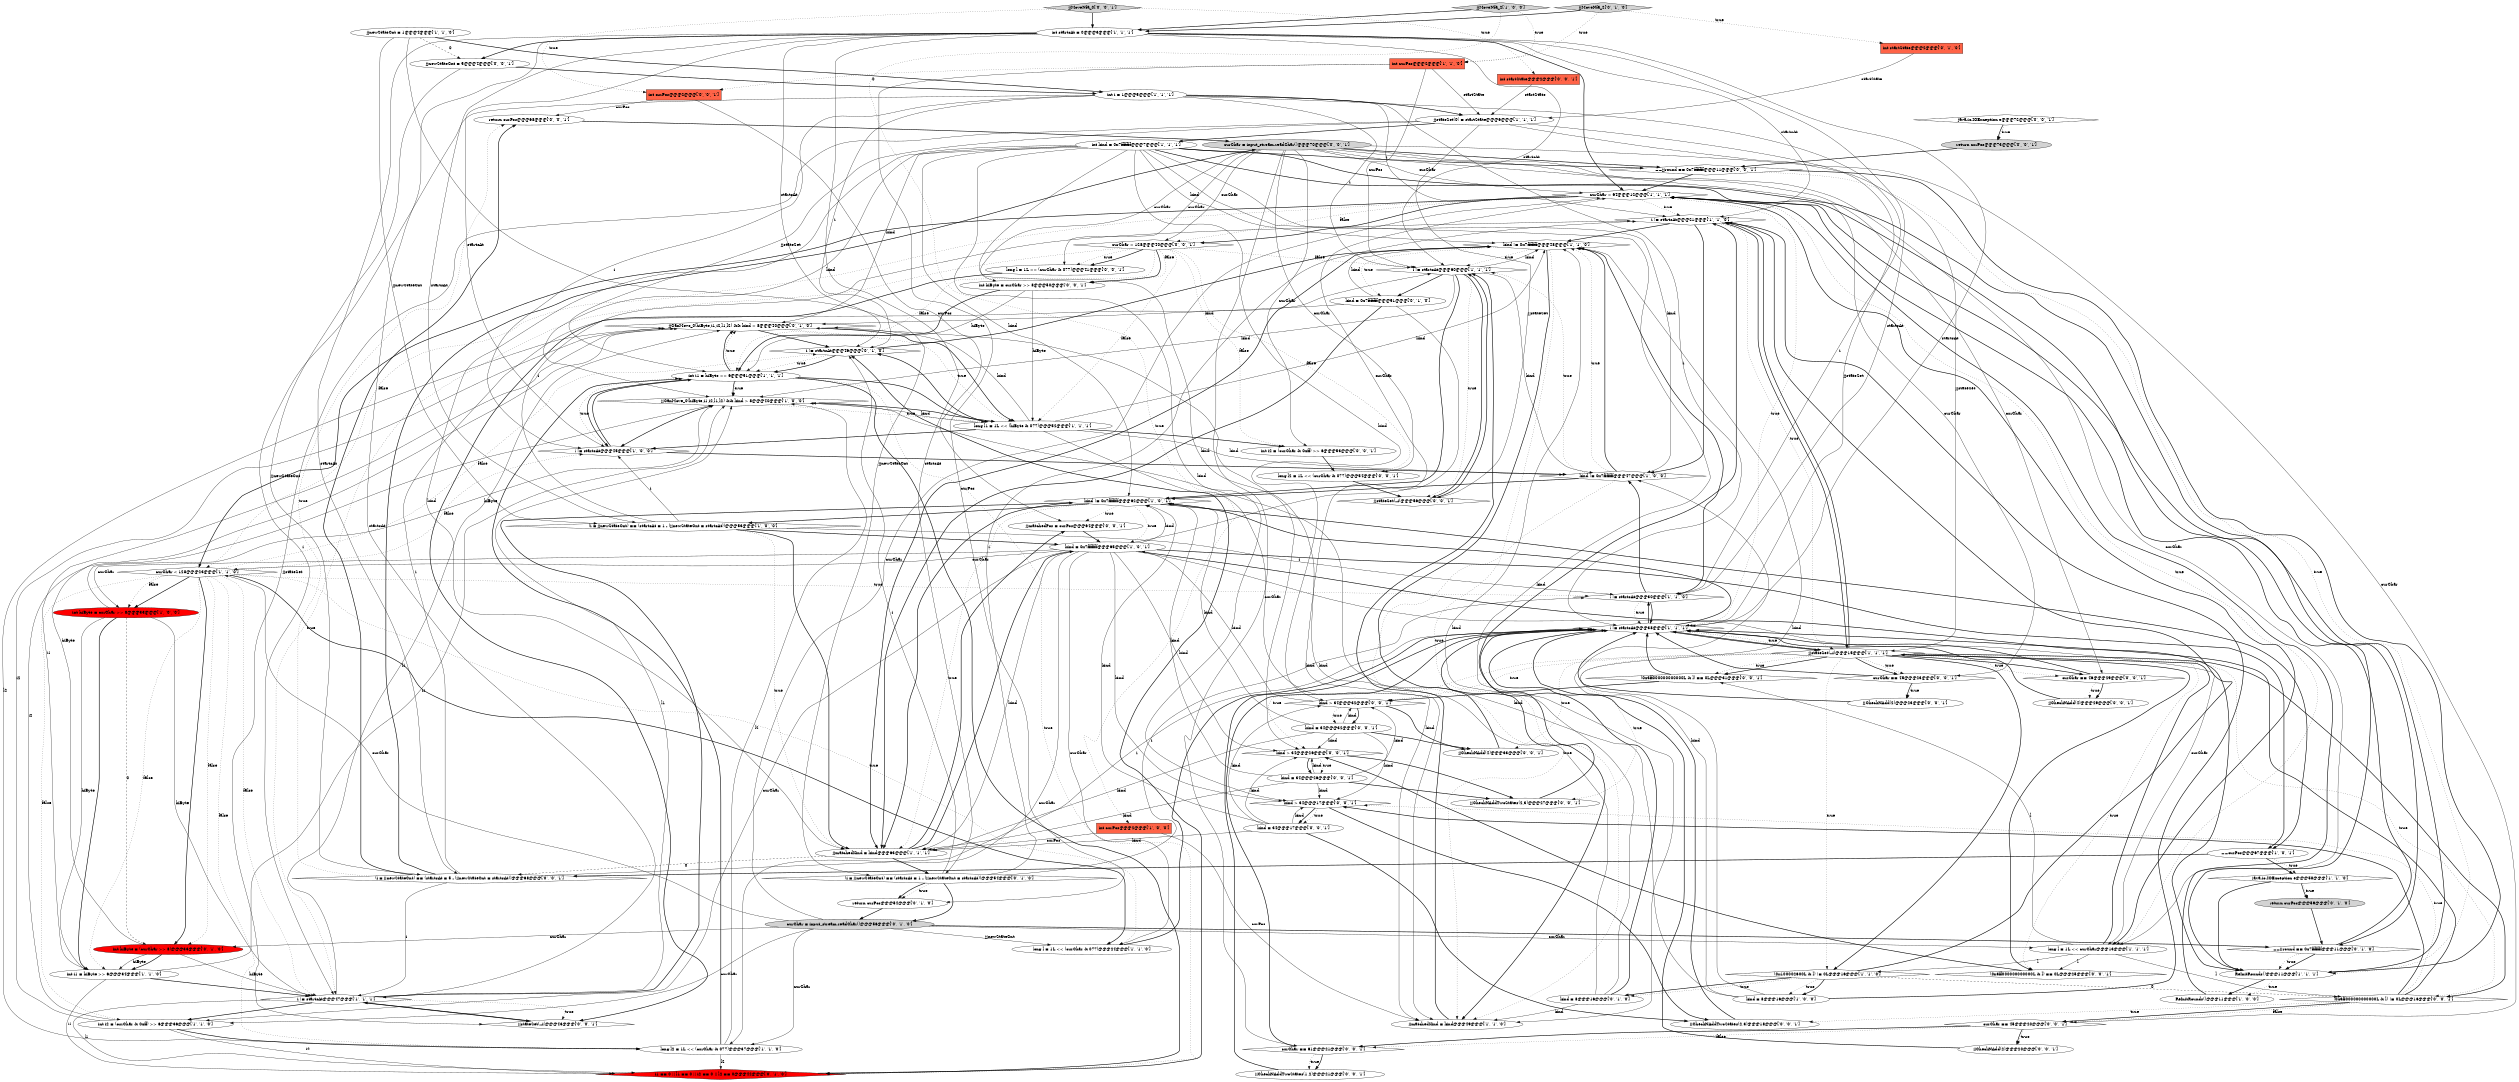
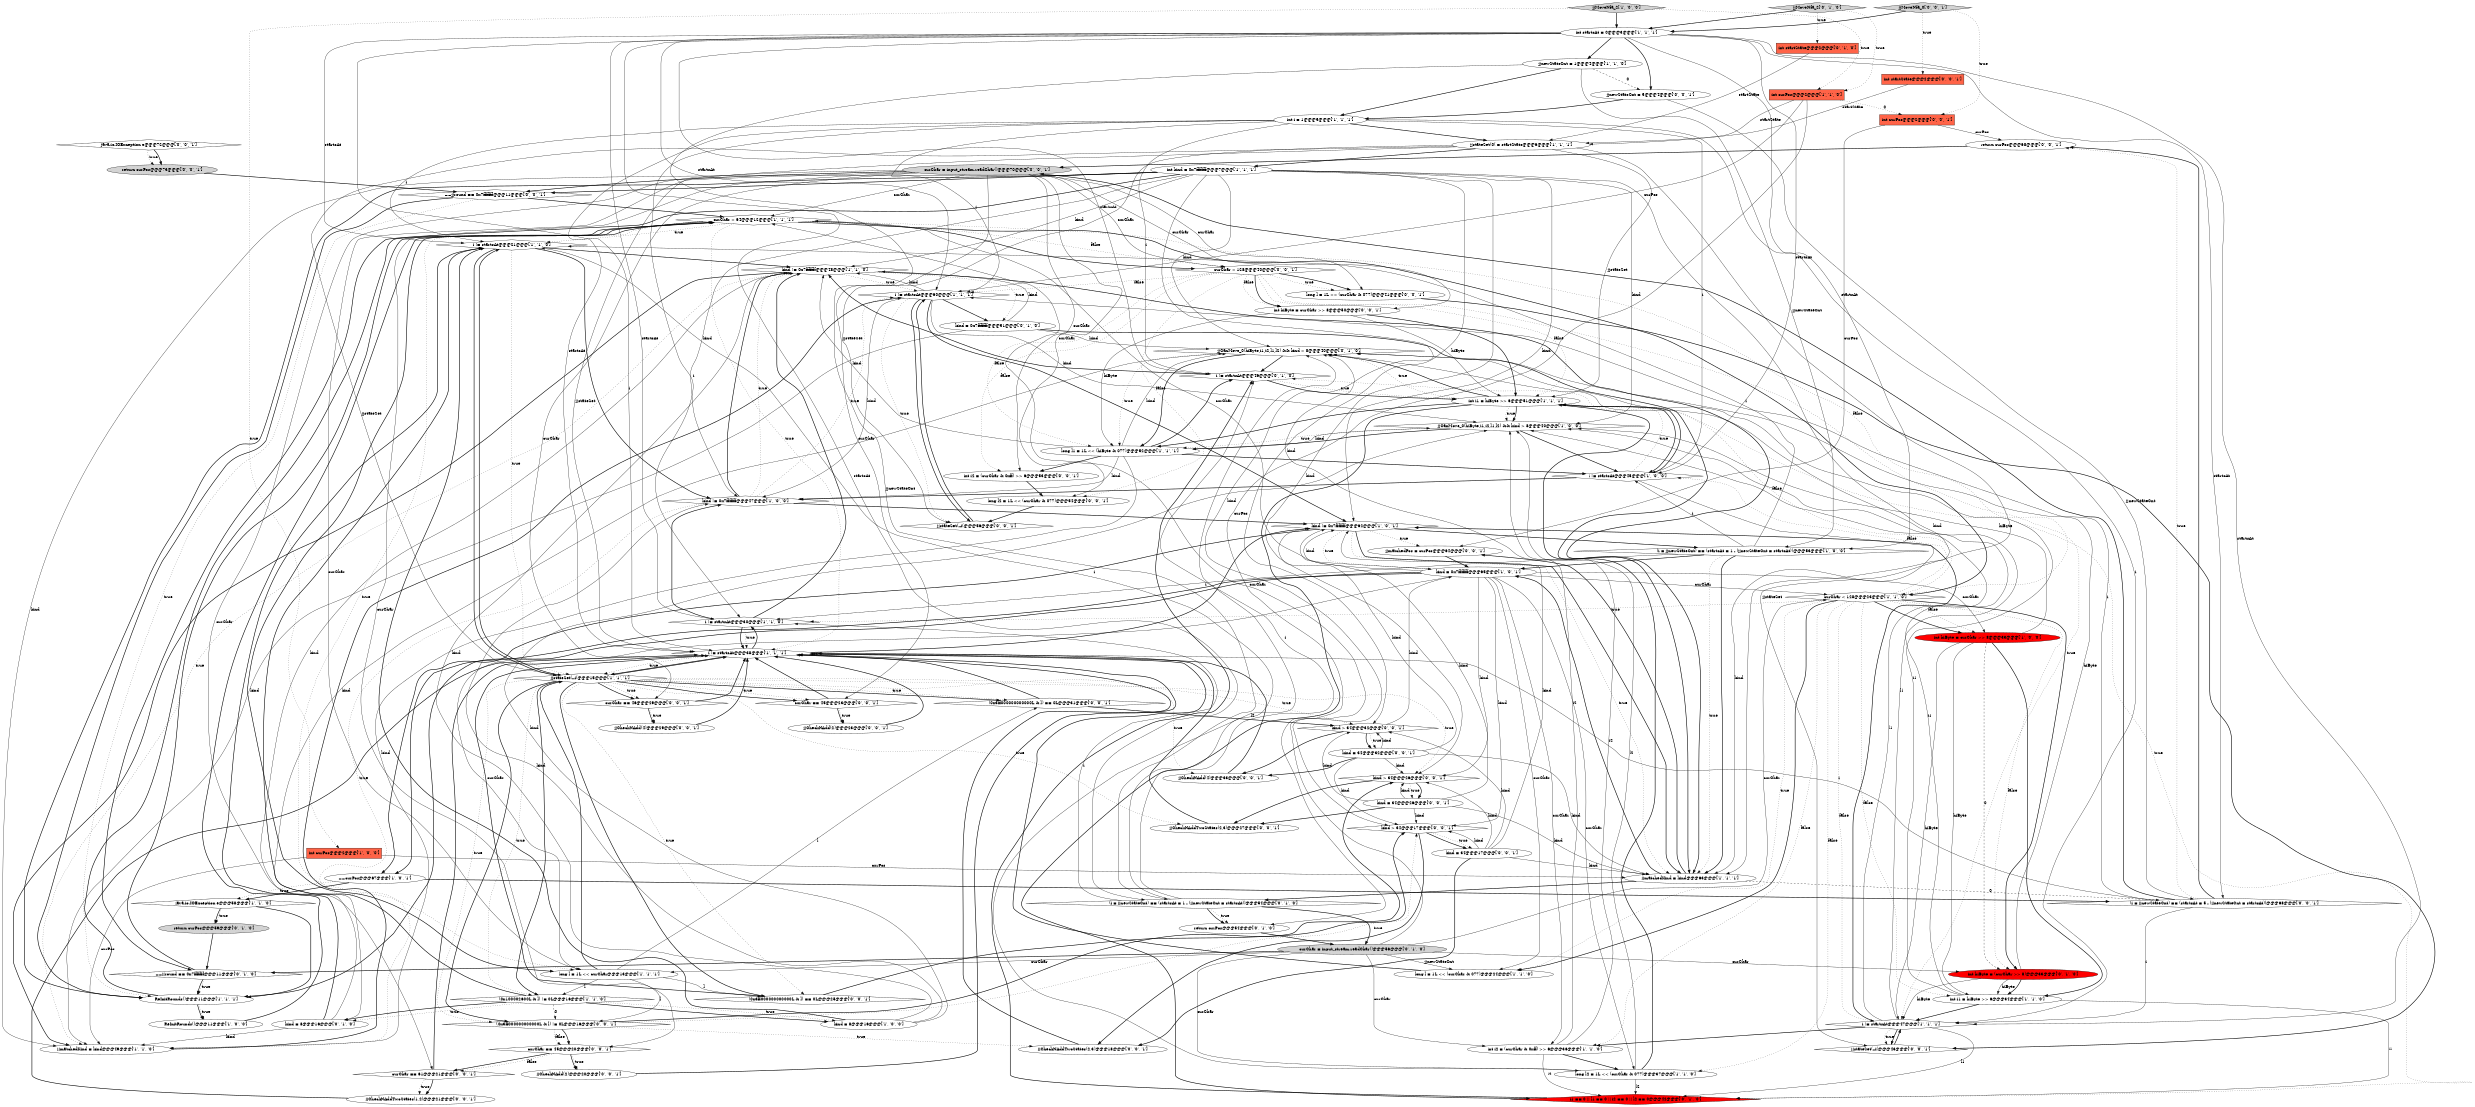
(1515, 49) -> (1601, 47)
(2197, 658) -> (494, 838)
(1007, 703) -> (1829, 574)
